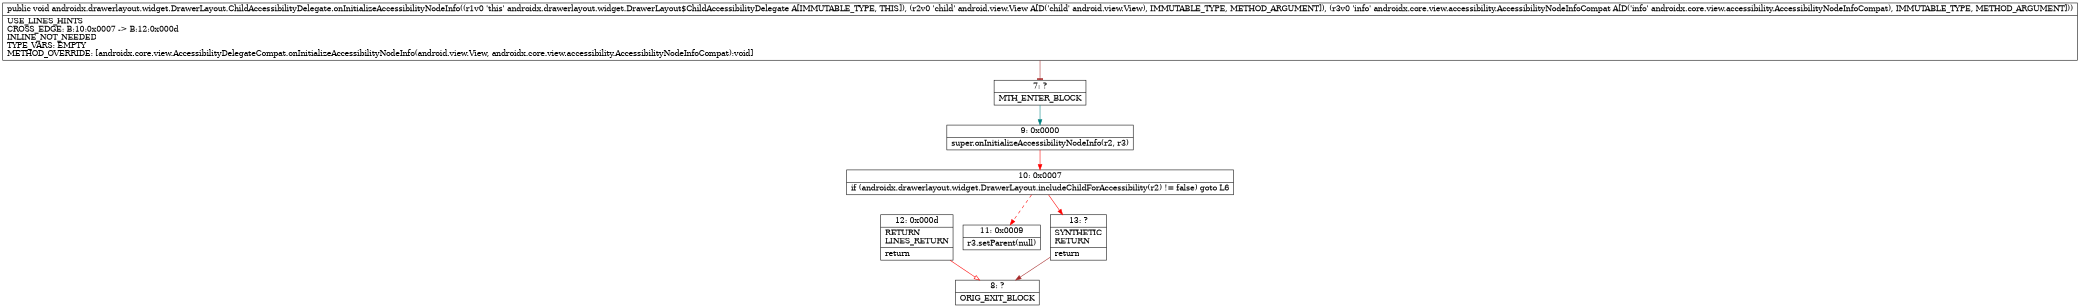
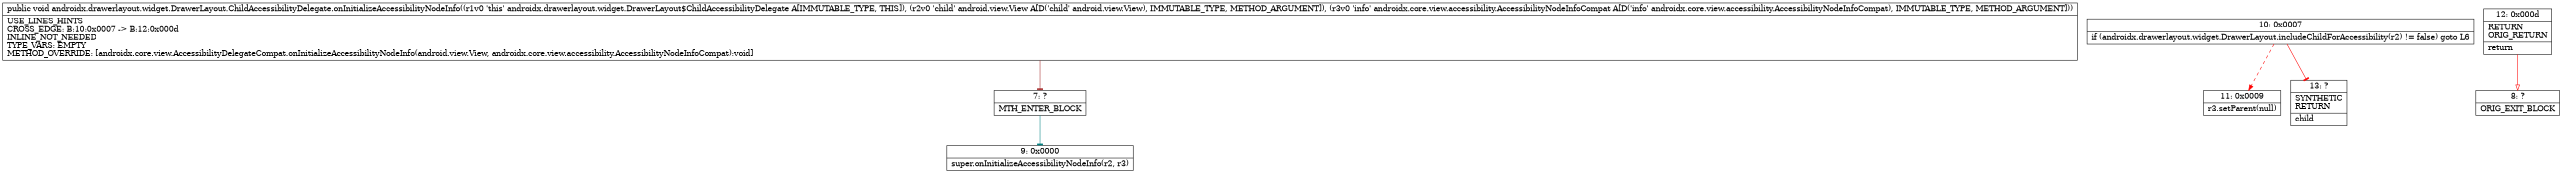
(1040, 112) -> (1040, 129)
(1040, 157) -> none
(1054, 203) -> (2296, 61)
(917, 241) -> (2518, 35)
(1067, 254) -> (2305, 119)
(1035, 267) -> none
